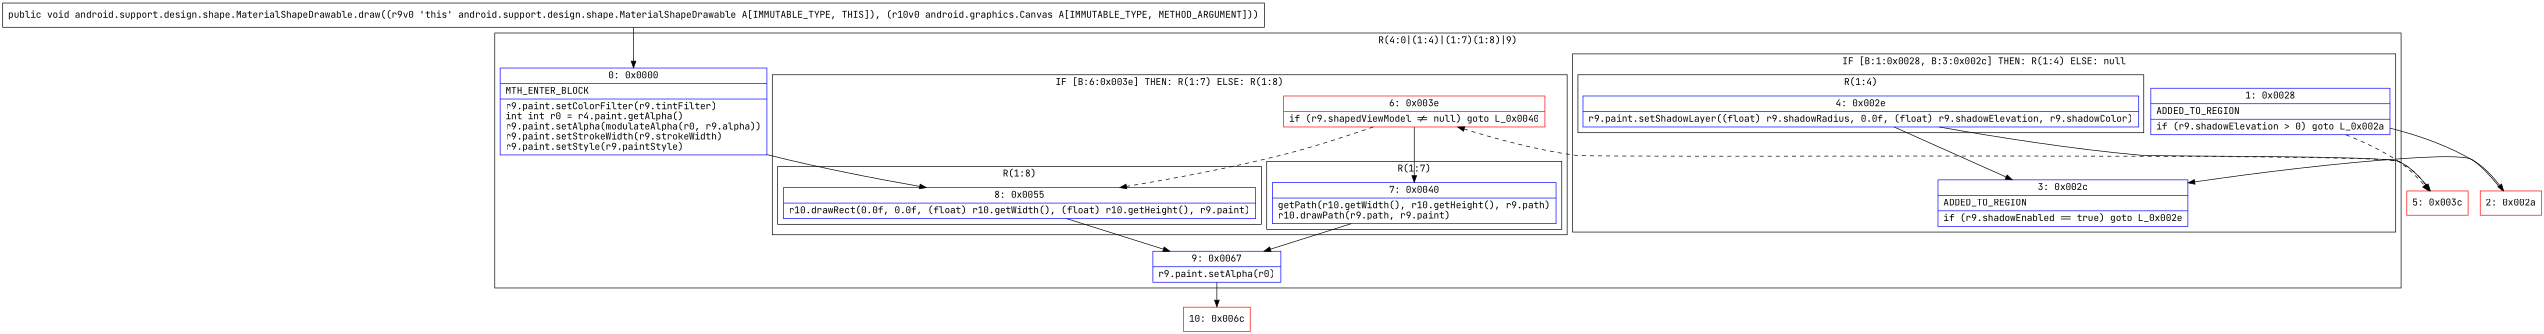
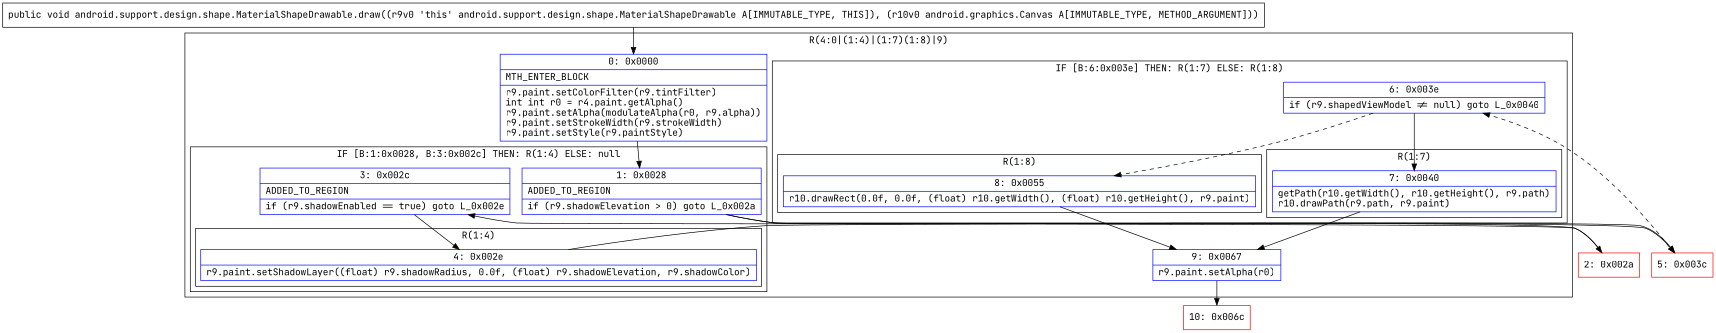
(1414, 111) -> (1414, 98)
(1947, 151) -> (438, 233)
(2388, 155) -> (1201, 223)
(843, 172) -> (638, 151)
